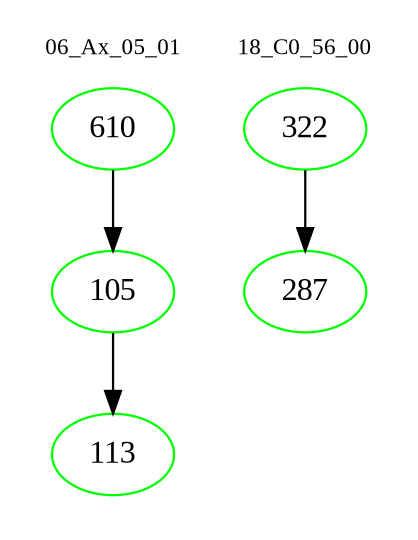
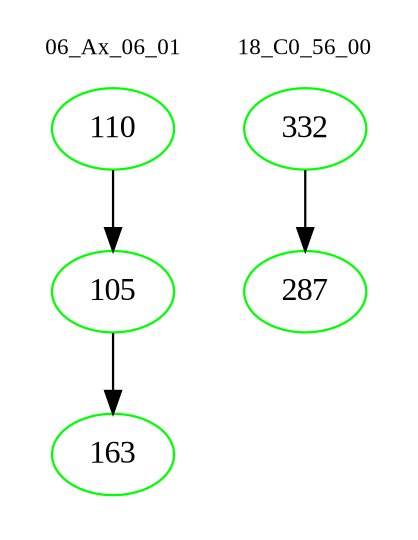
(114, 49) -> (114, 49)
(113, 129) -> (113, 129)
(305, 129) -> (305, 129)
(113, 454) -> (113, 454)
